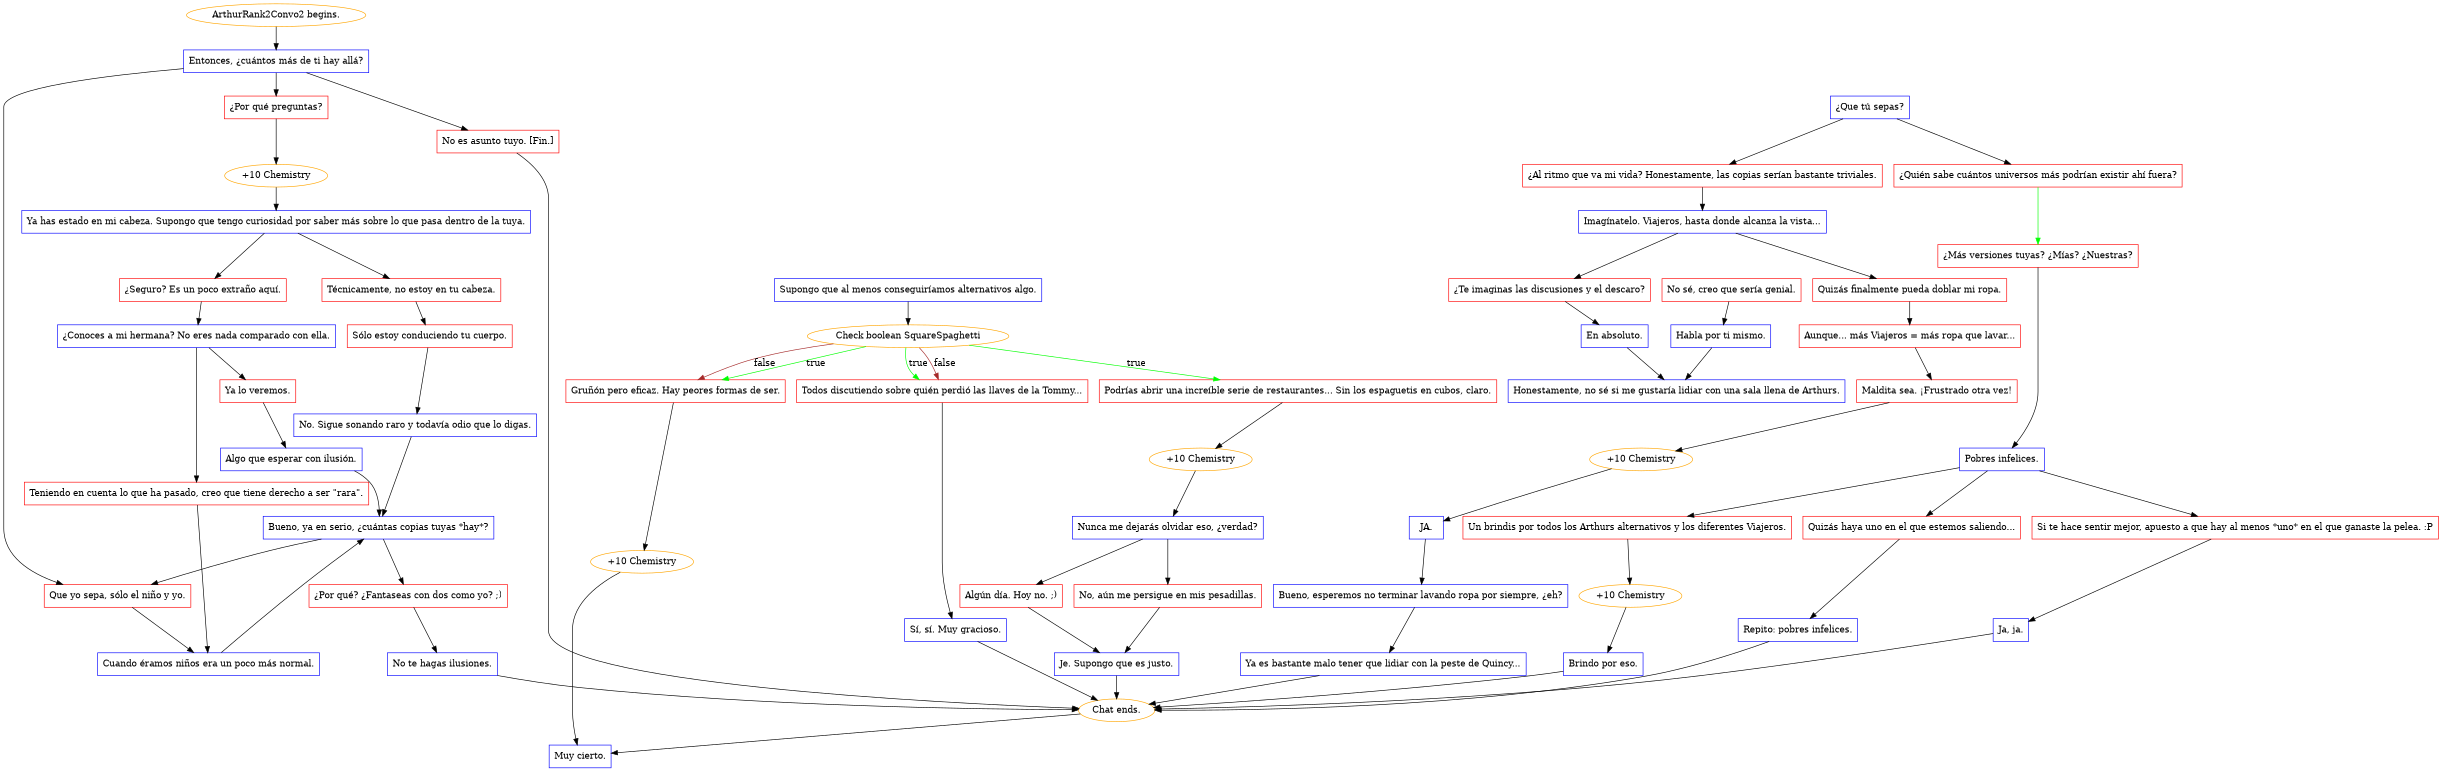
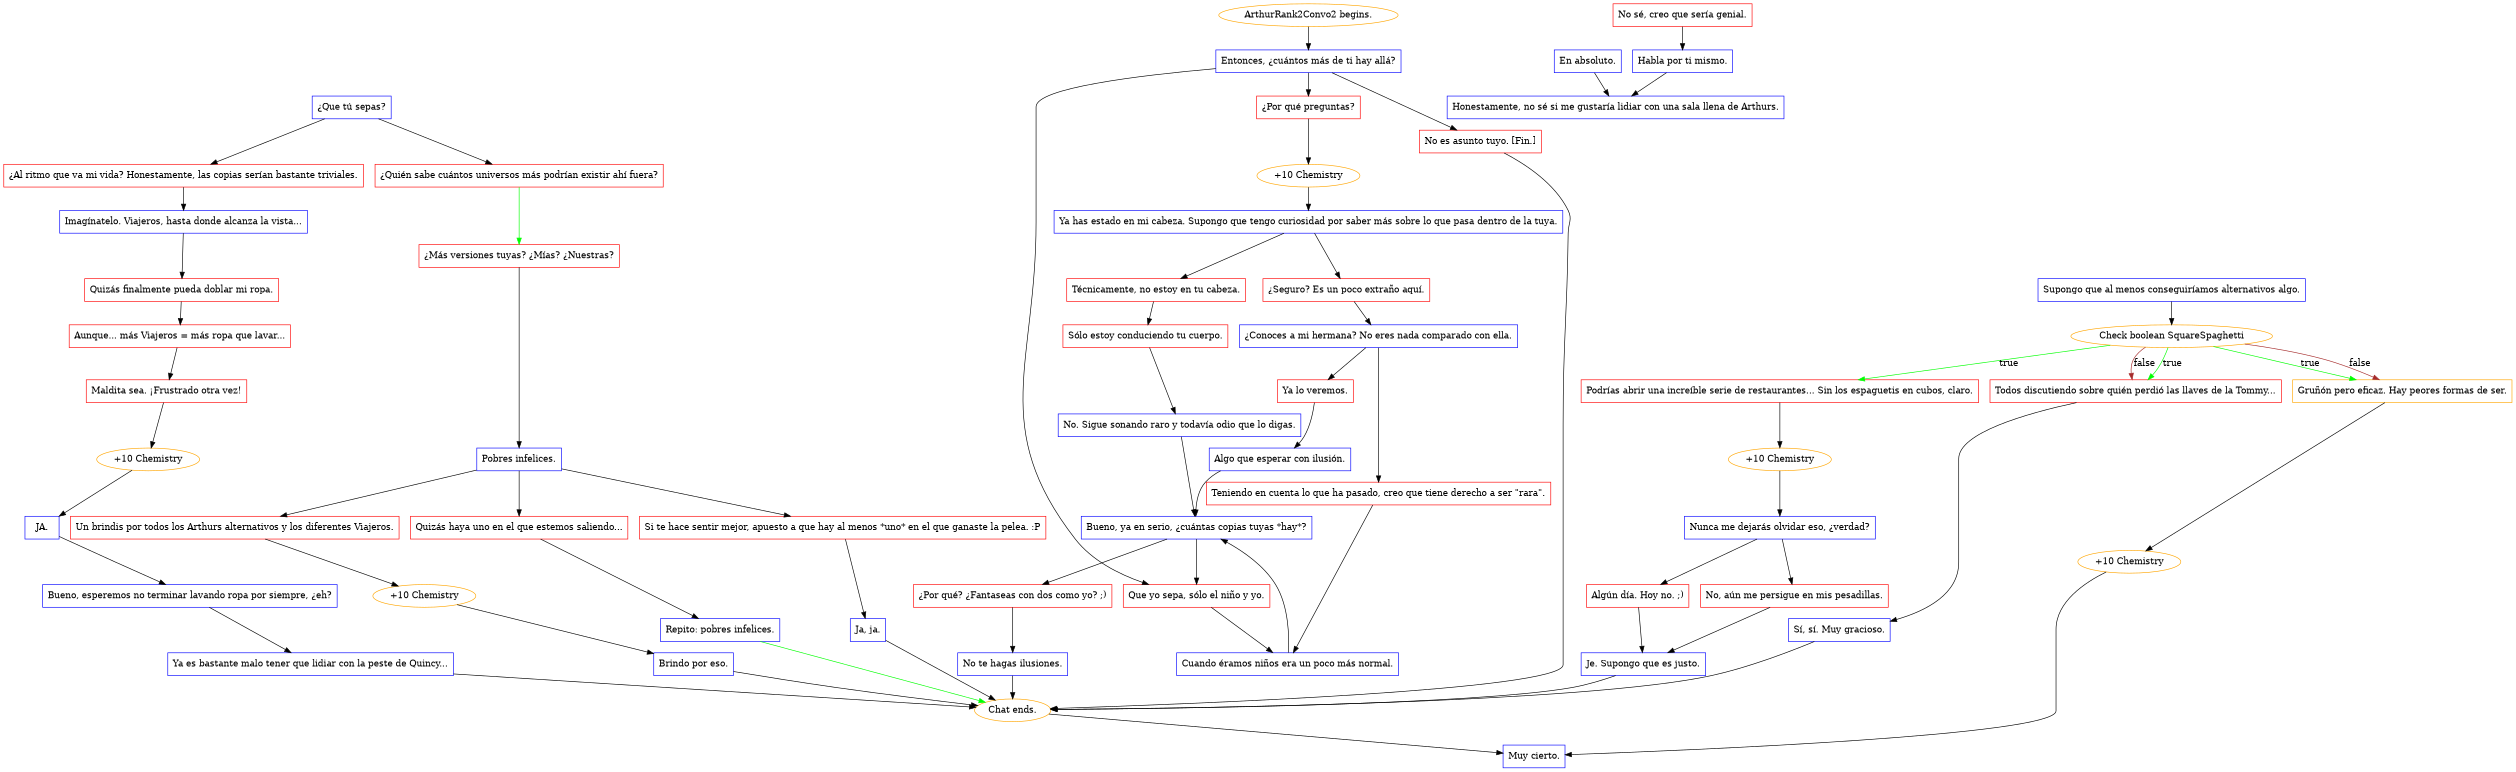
(1550, 290) -> none
(676, 391) -> (2402, 391)
(1621, 680) -> (870, 671)
